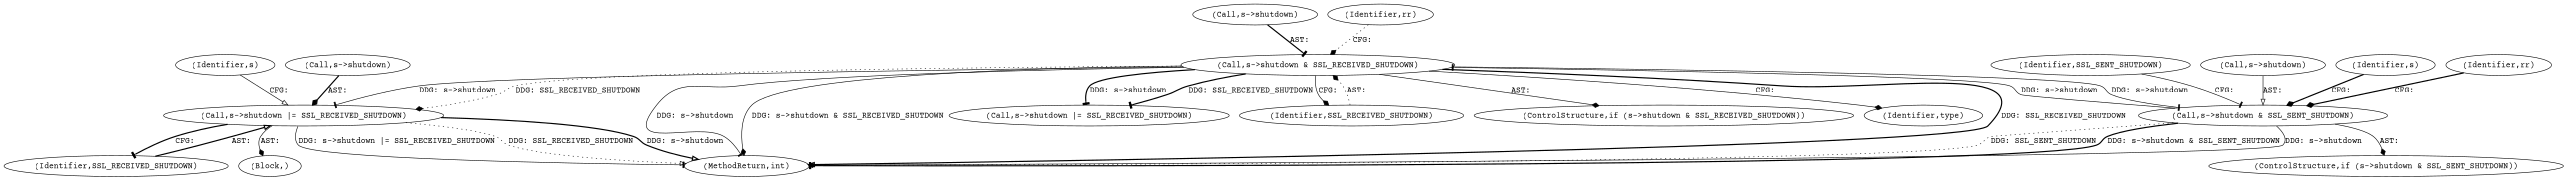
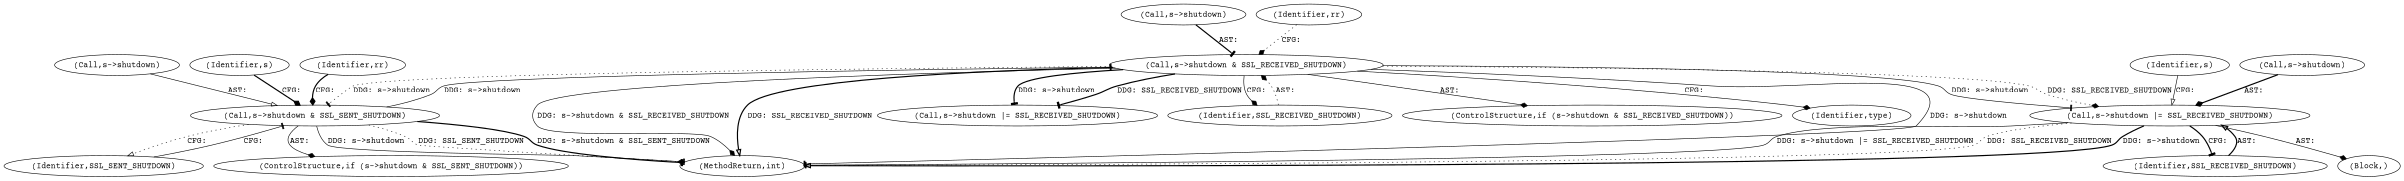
(1927, 75) -> (560, 75)
none -> (190, 136)
